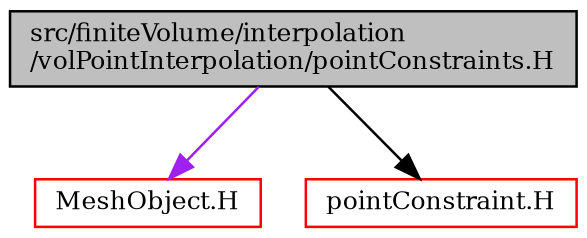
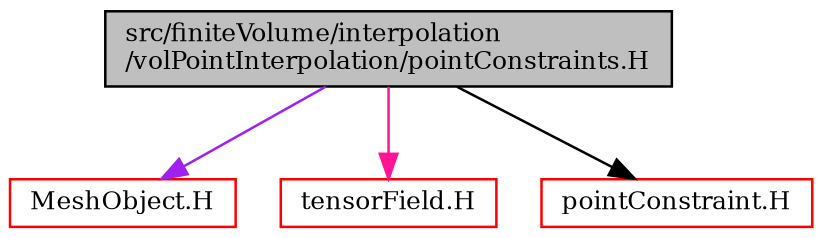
none -> (389, 203)
